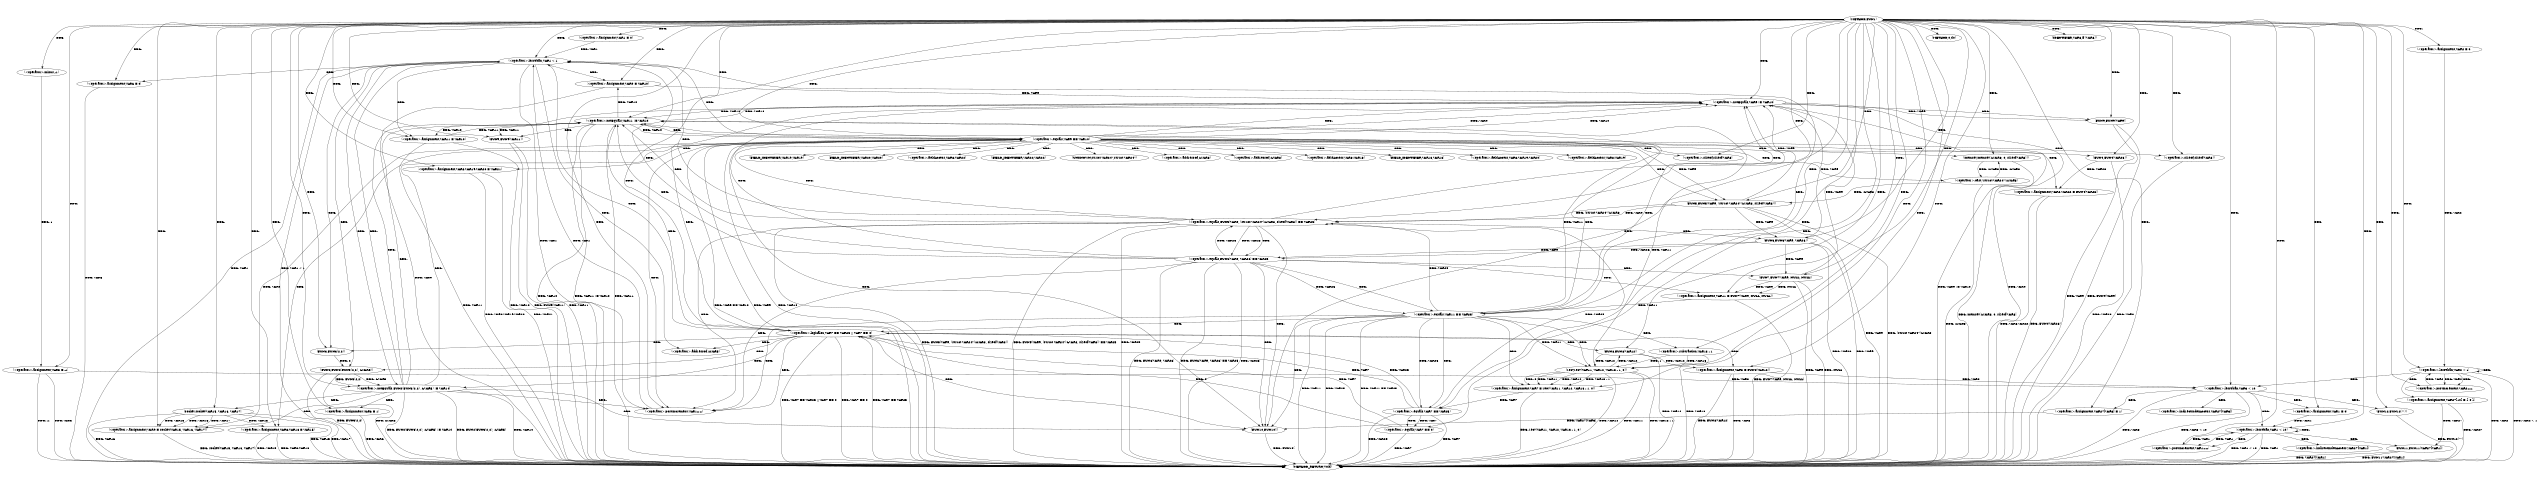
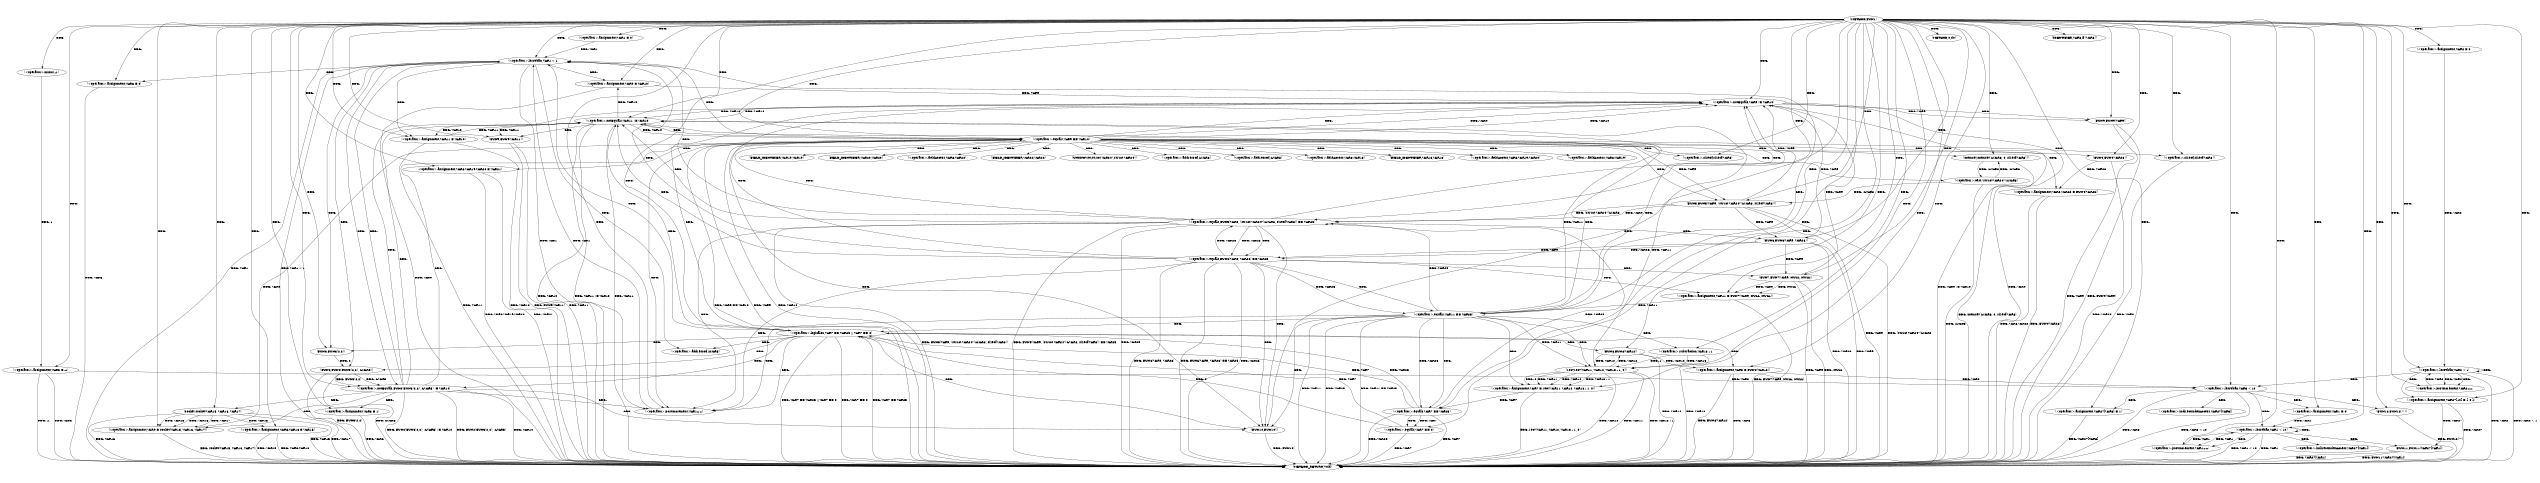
none -> (2427, 27)
(560, 151) -> none
(1684, 417) -> (1723, 466)
